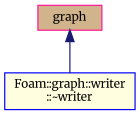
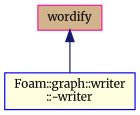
(70, 18) -> (70, 18)
